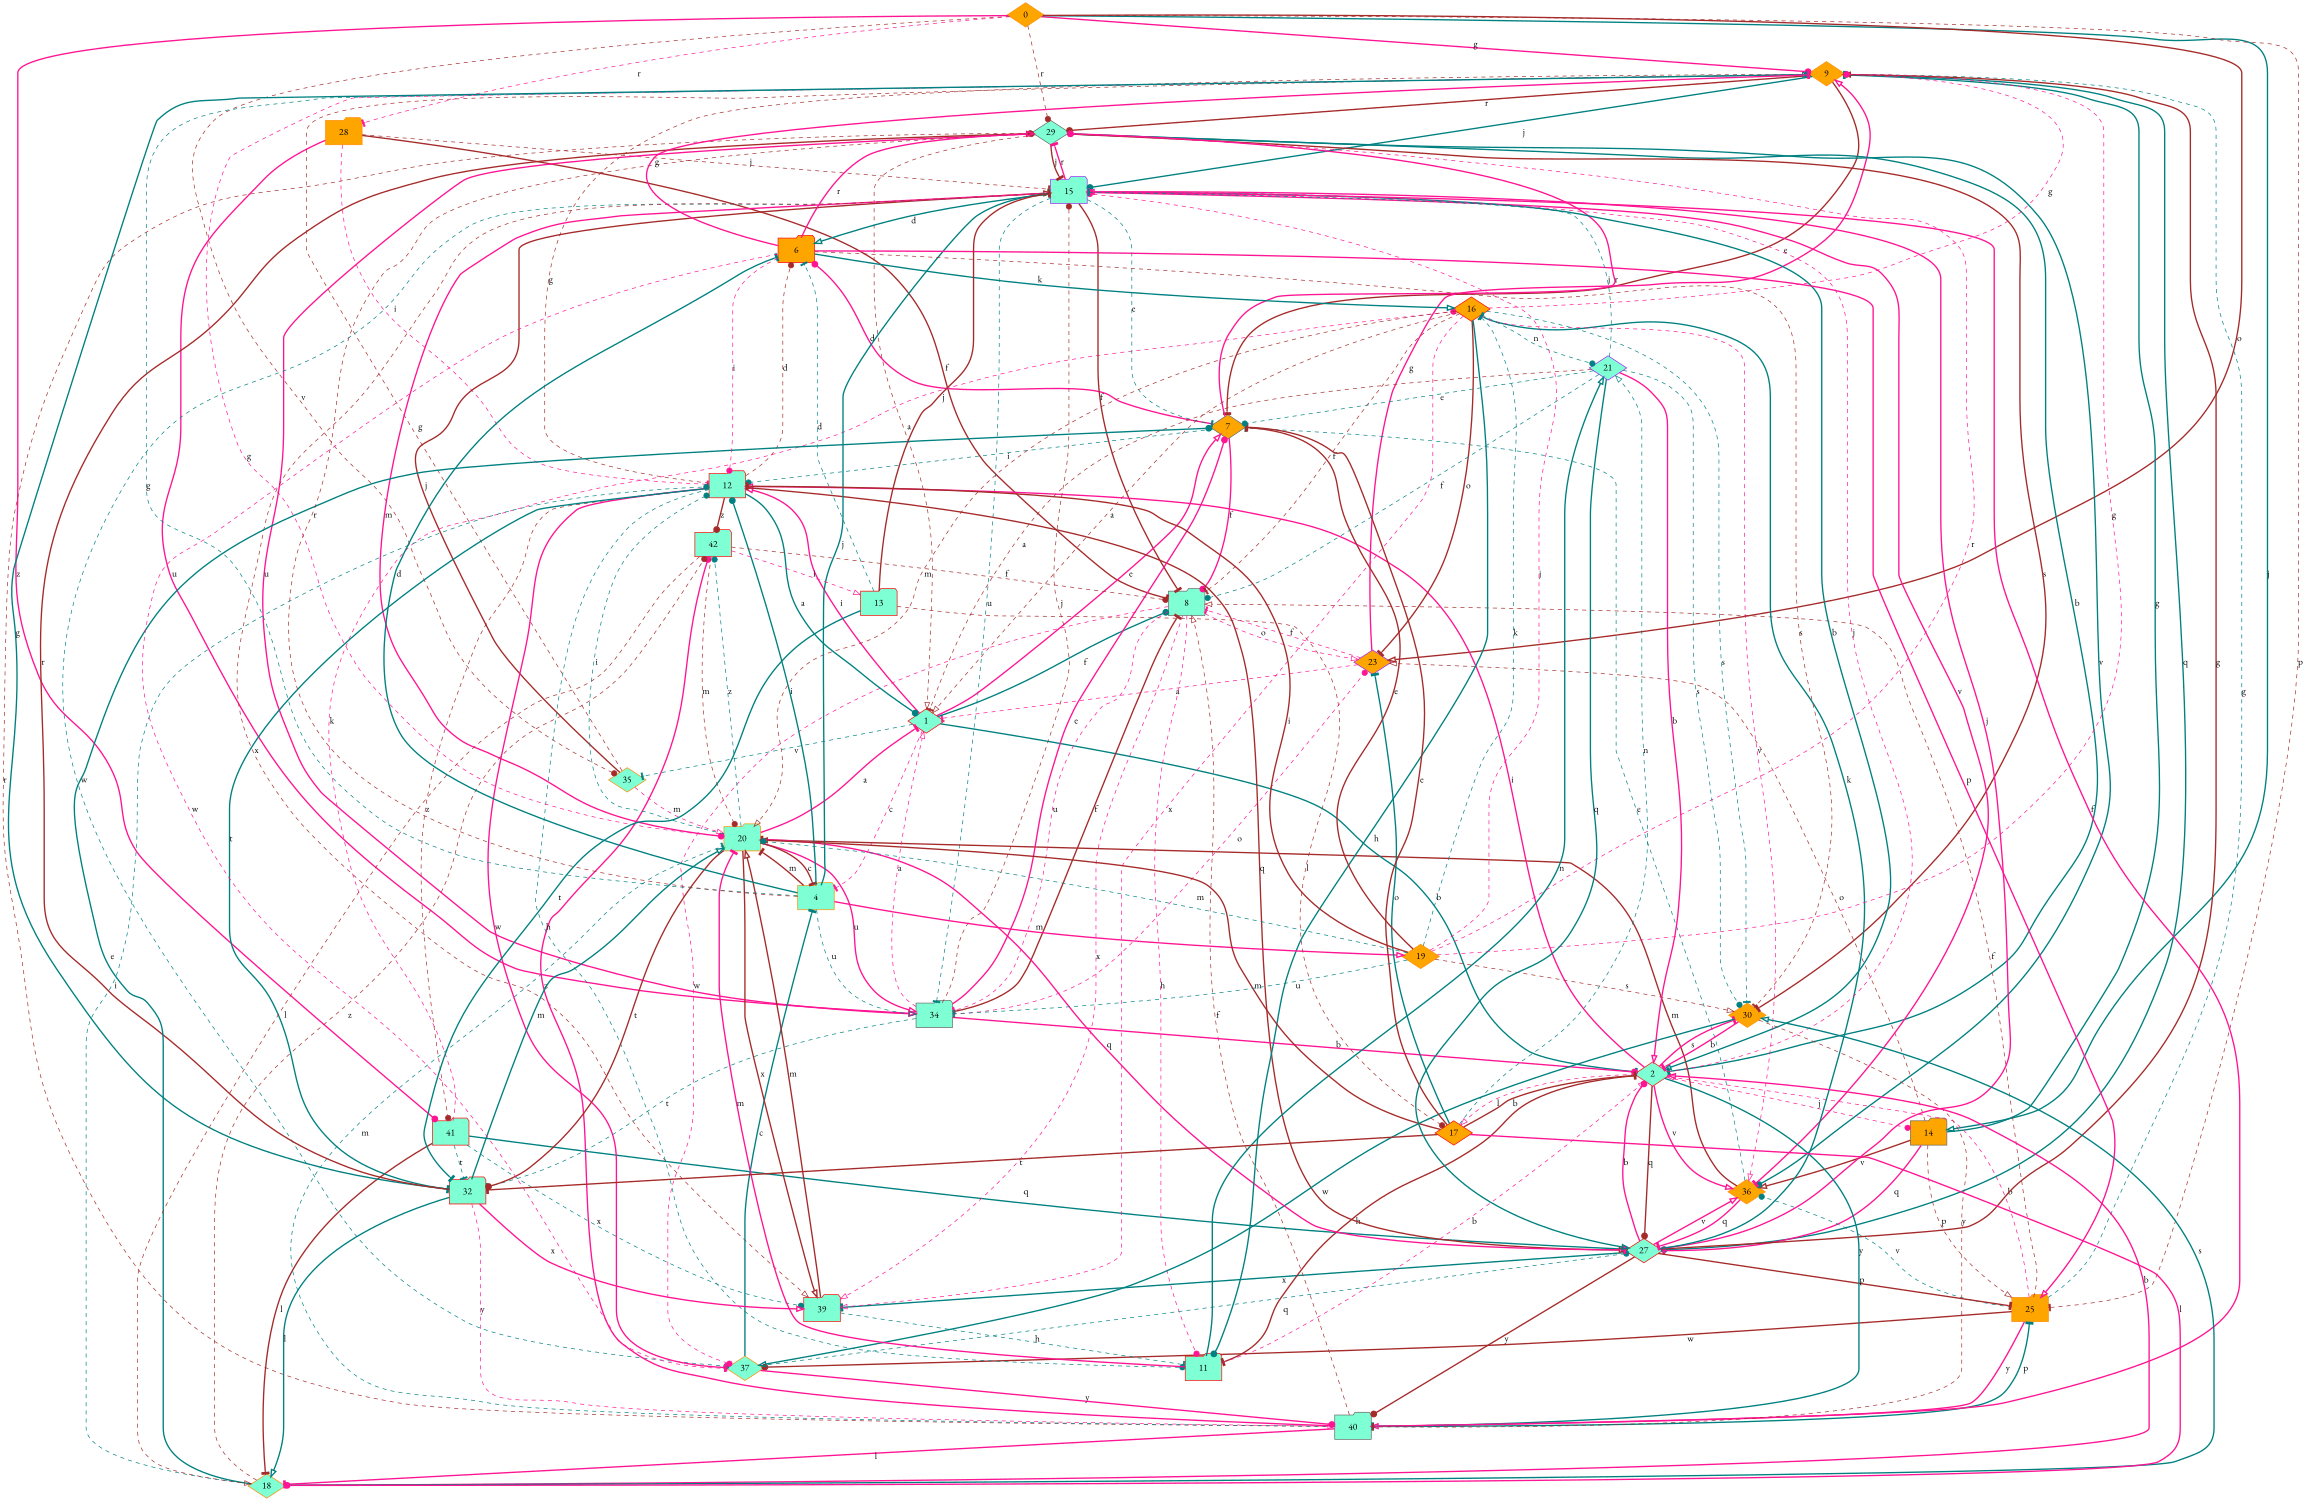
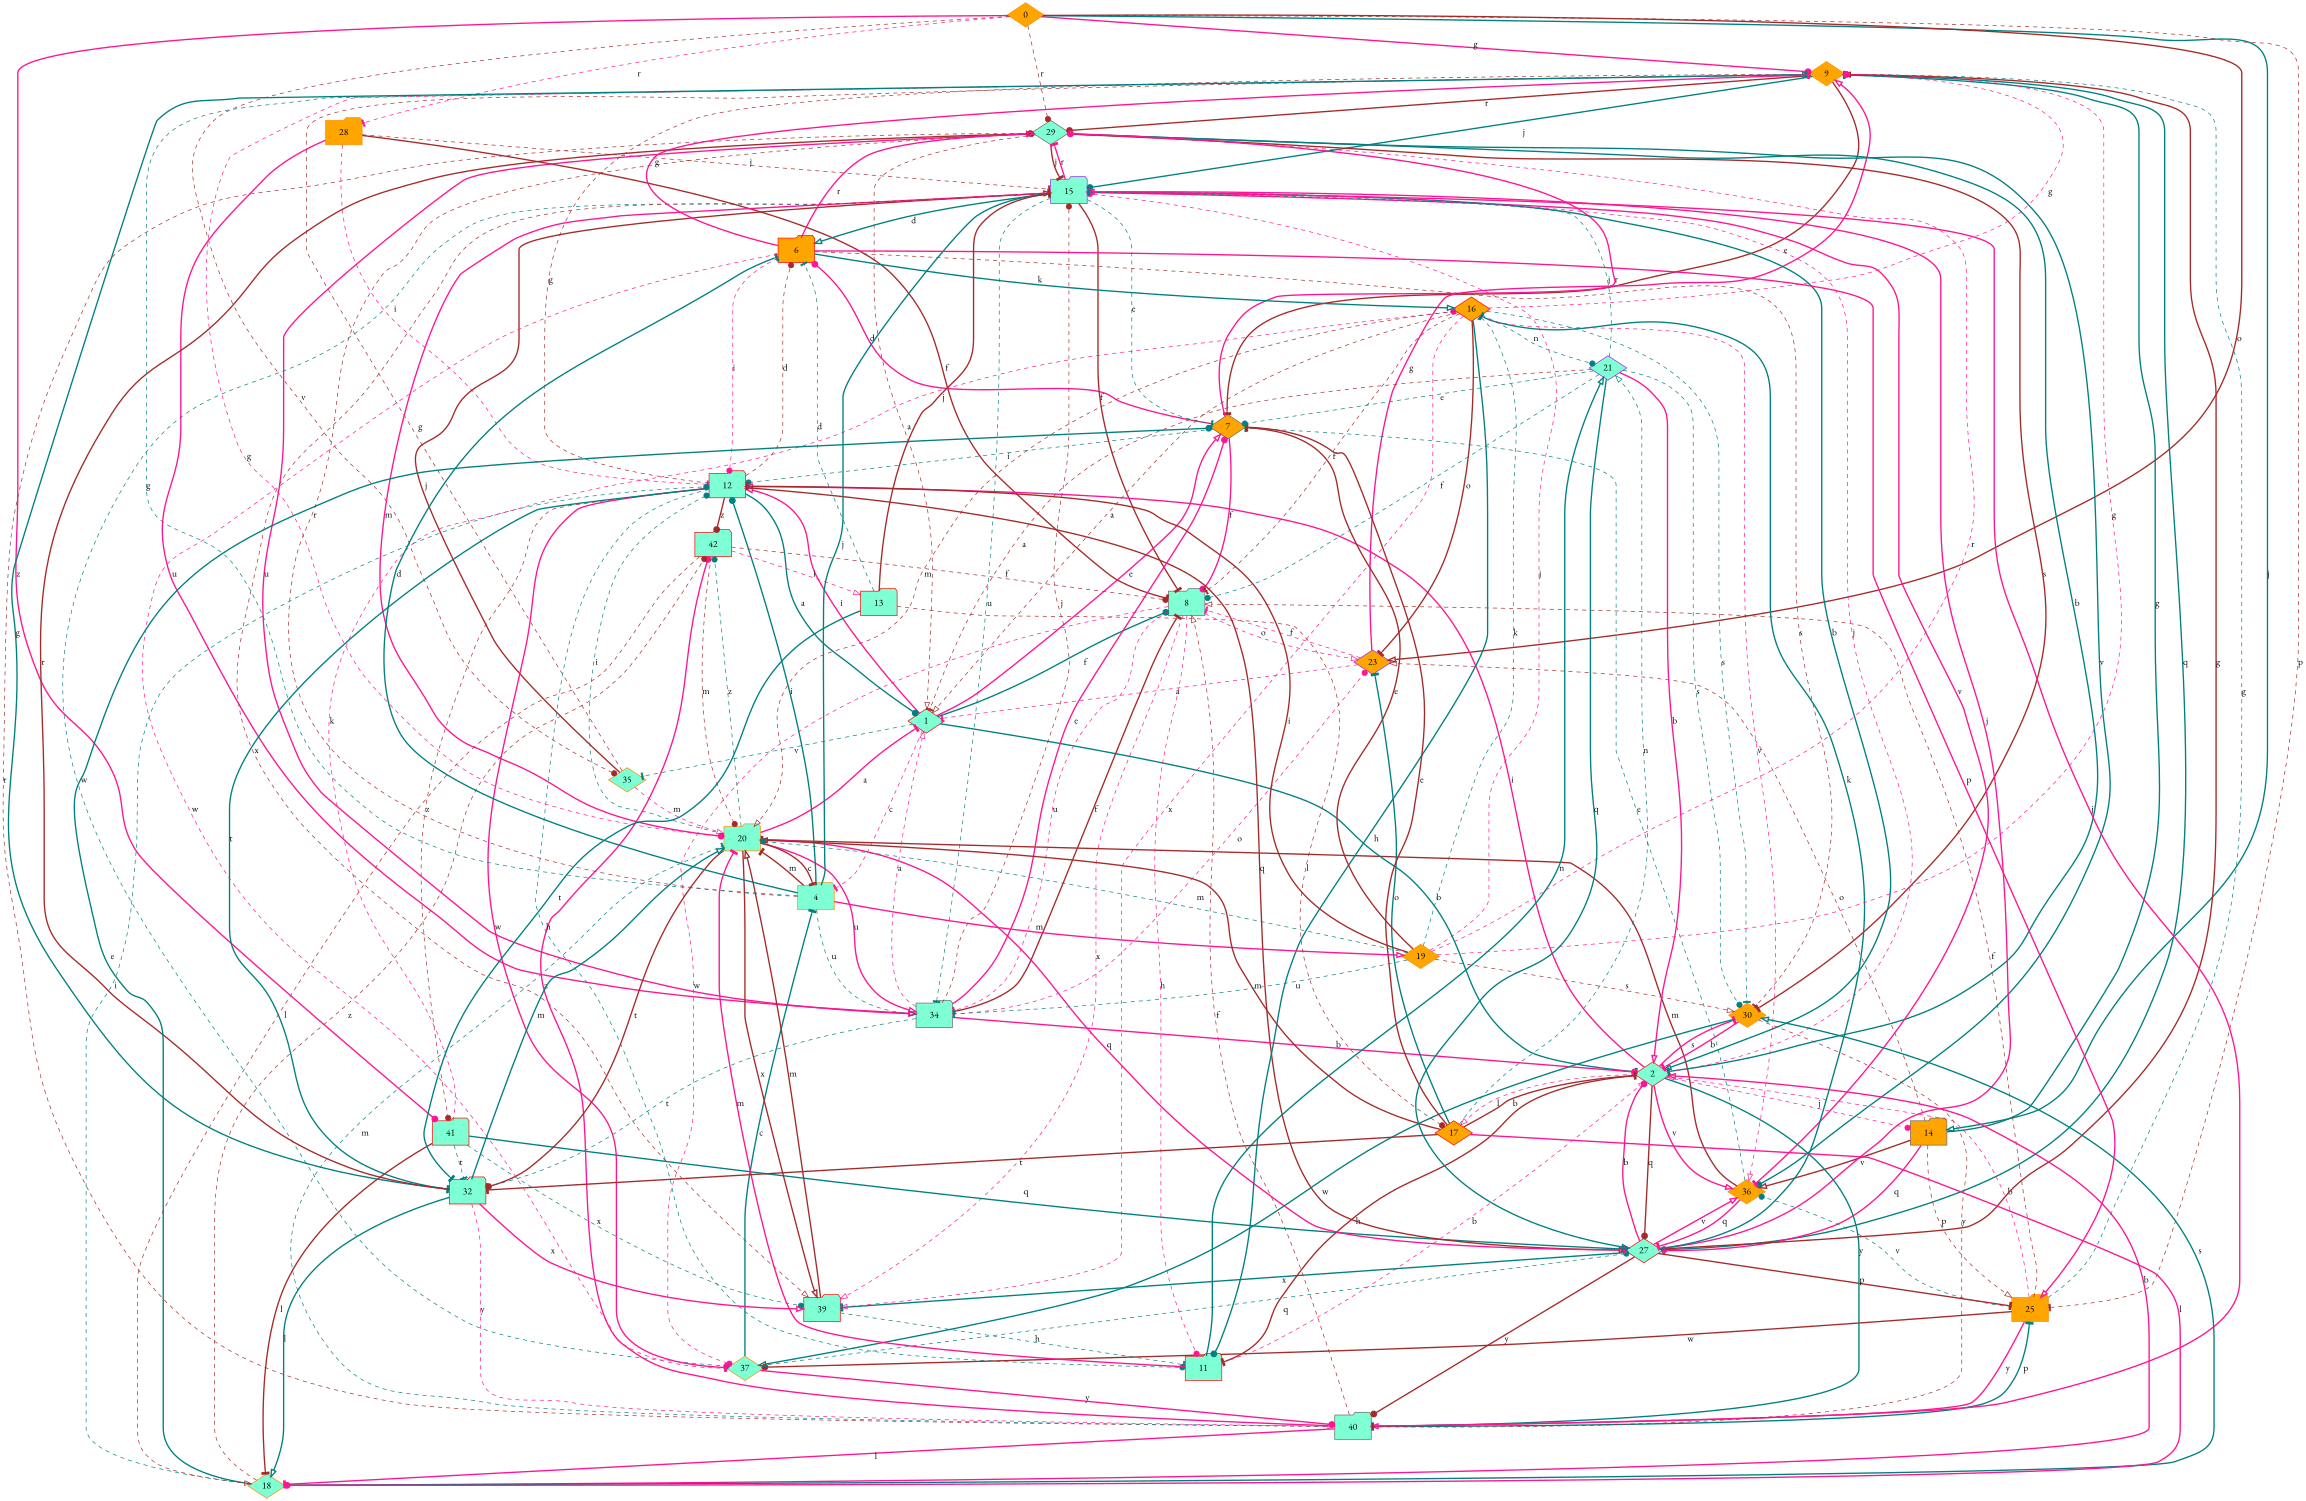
(2093, 809) -> (2093, 809)
